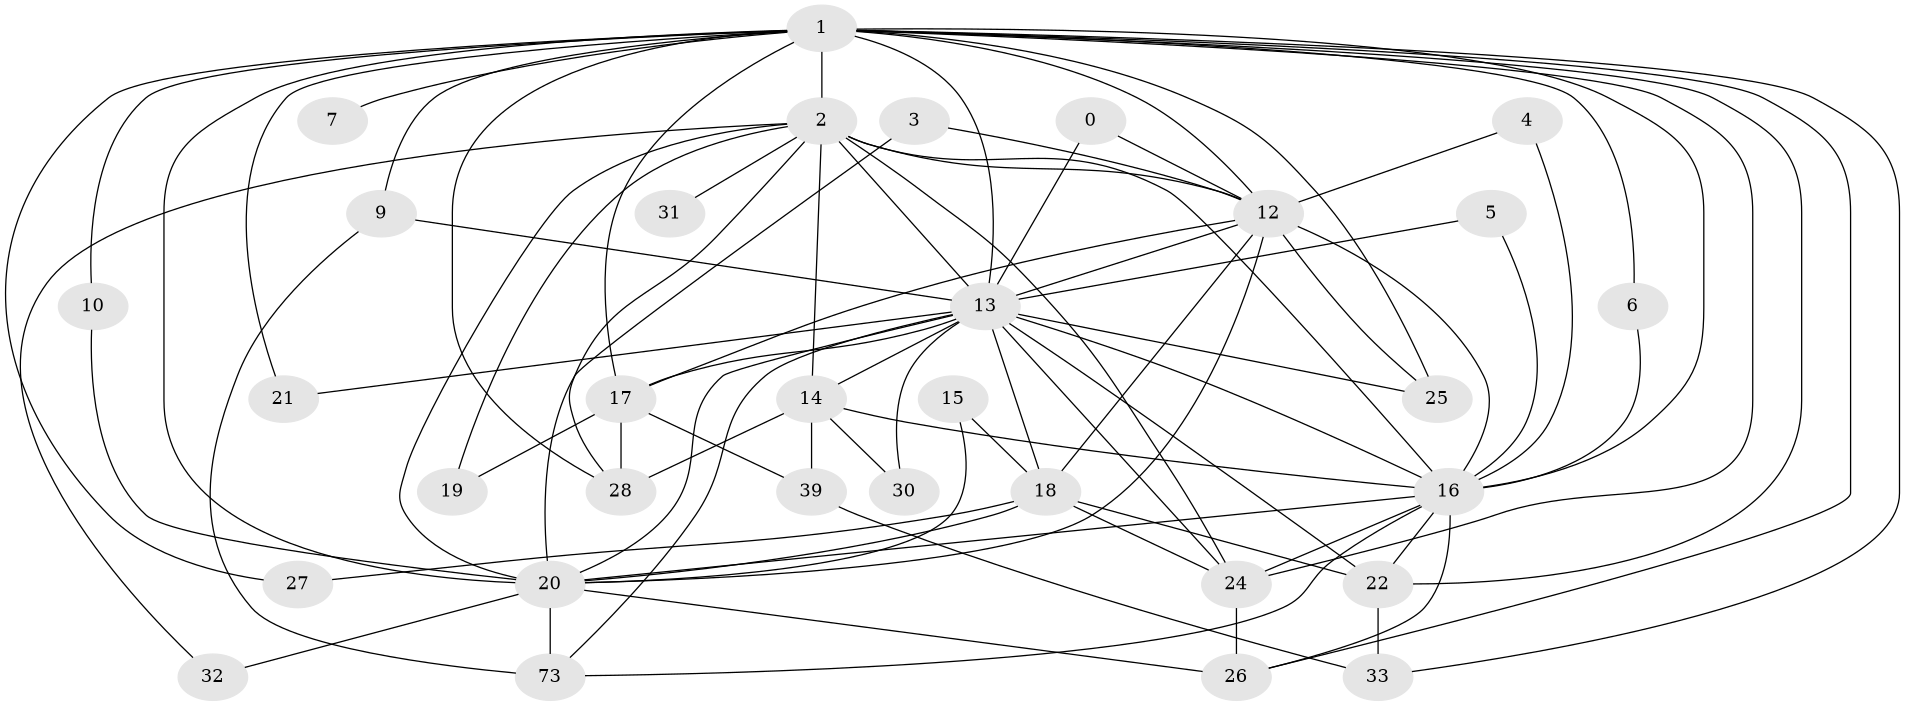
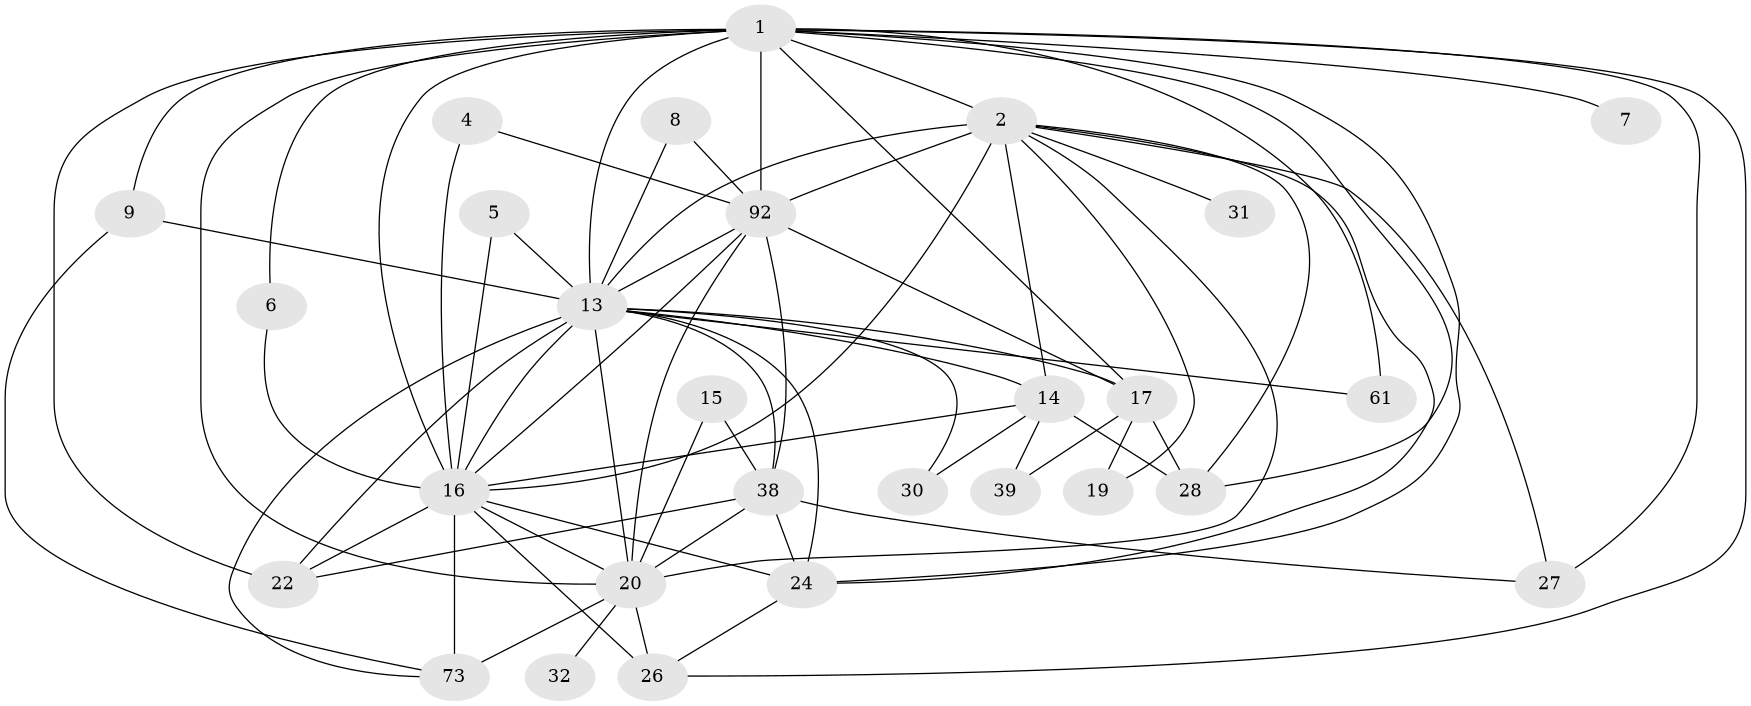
(915, 121) -> none
(1091, 121) -> (676, 121)
(192, 204) -> (1389, 227)
(1269, 214) -> (761, 214)
(93, 306) -> none
(284, 399) -> (1381, 399)
(1437, 399) -> none
(1046, 492) -> (769, 492)
(1378, 677) -> none
